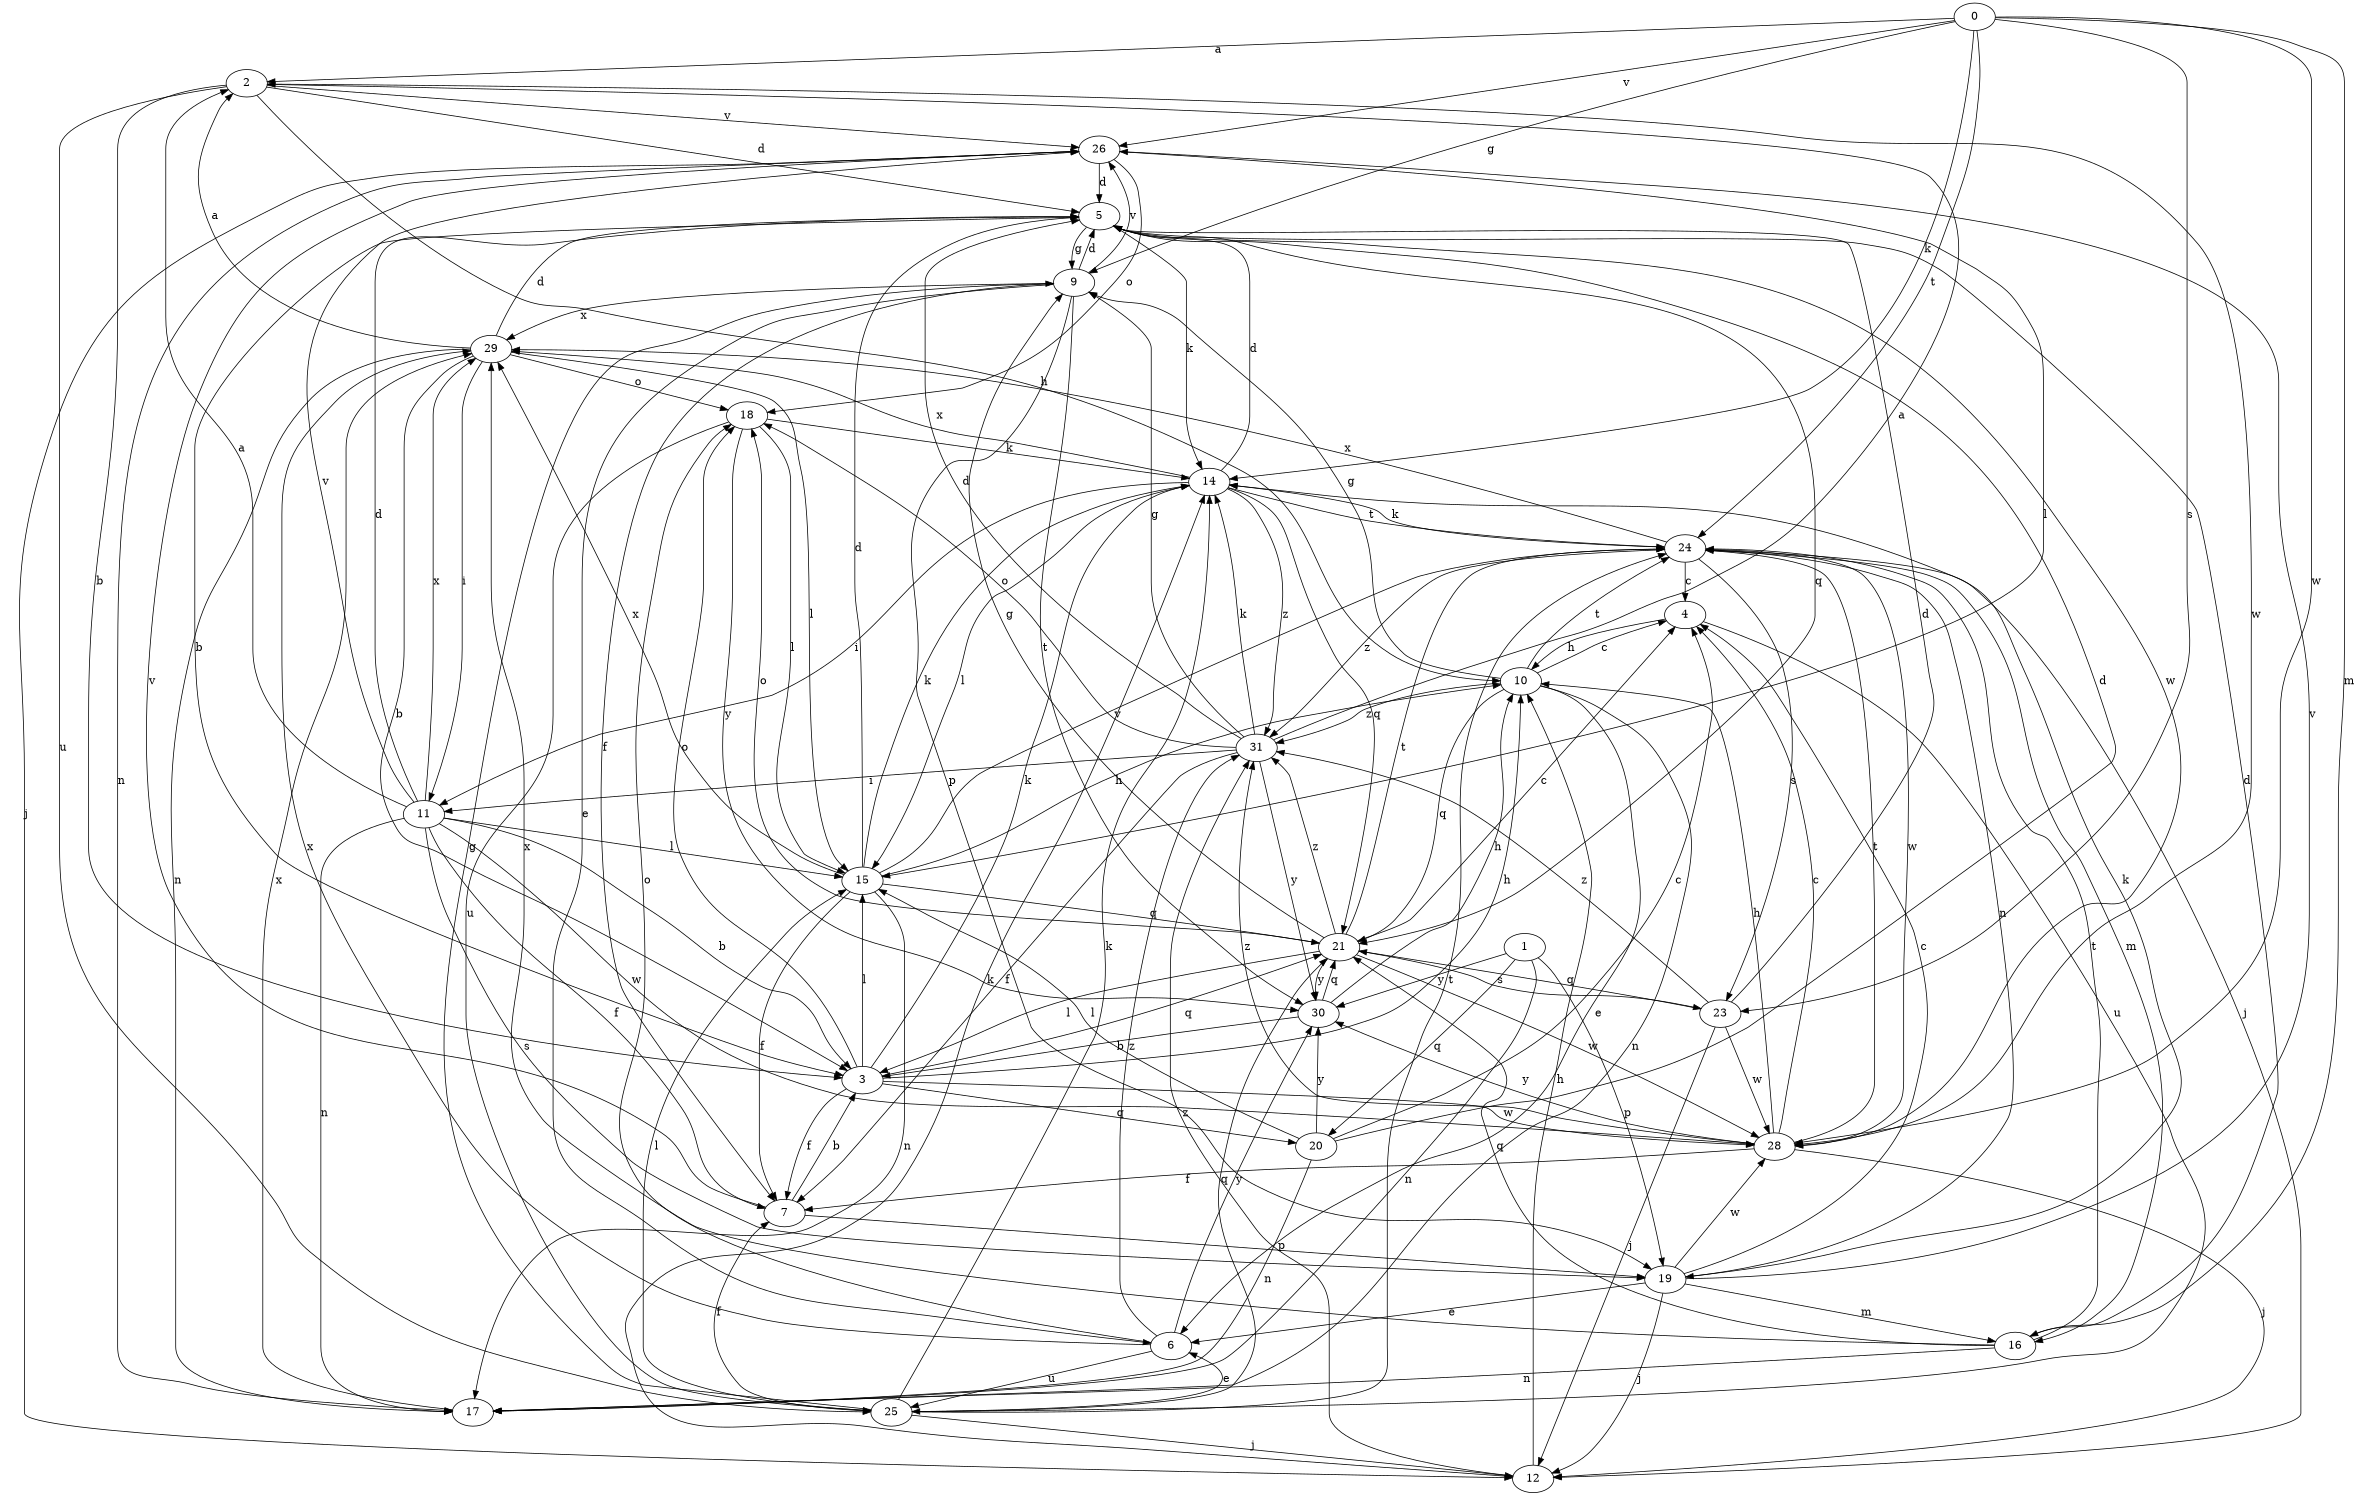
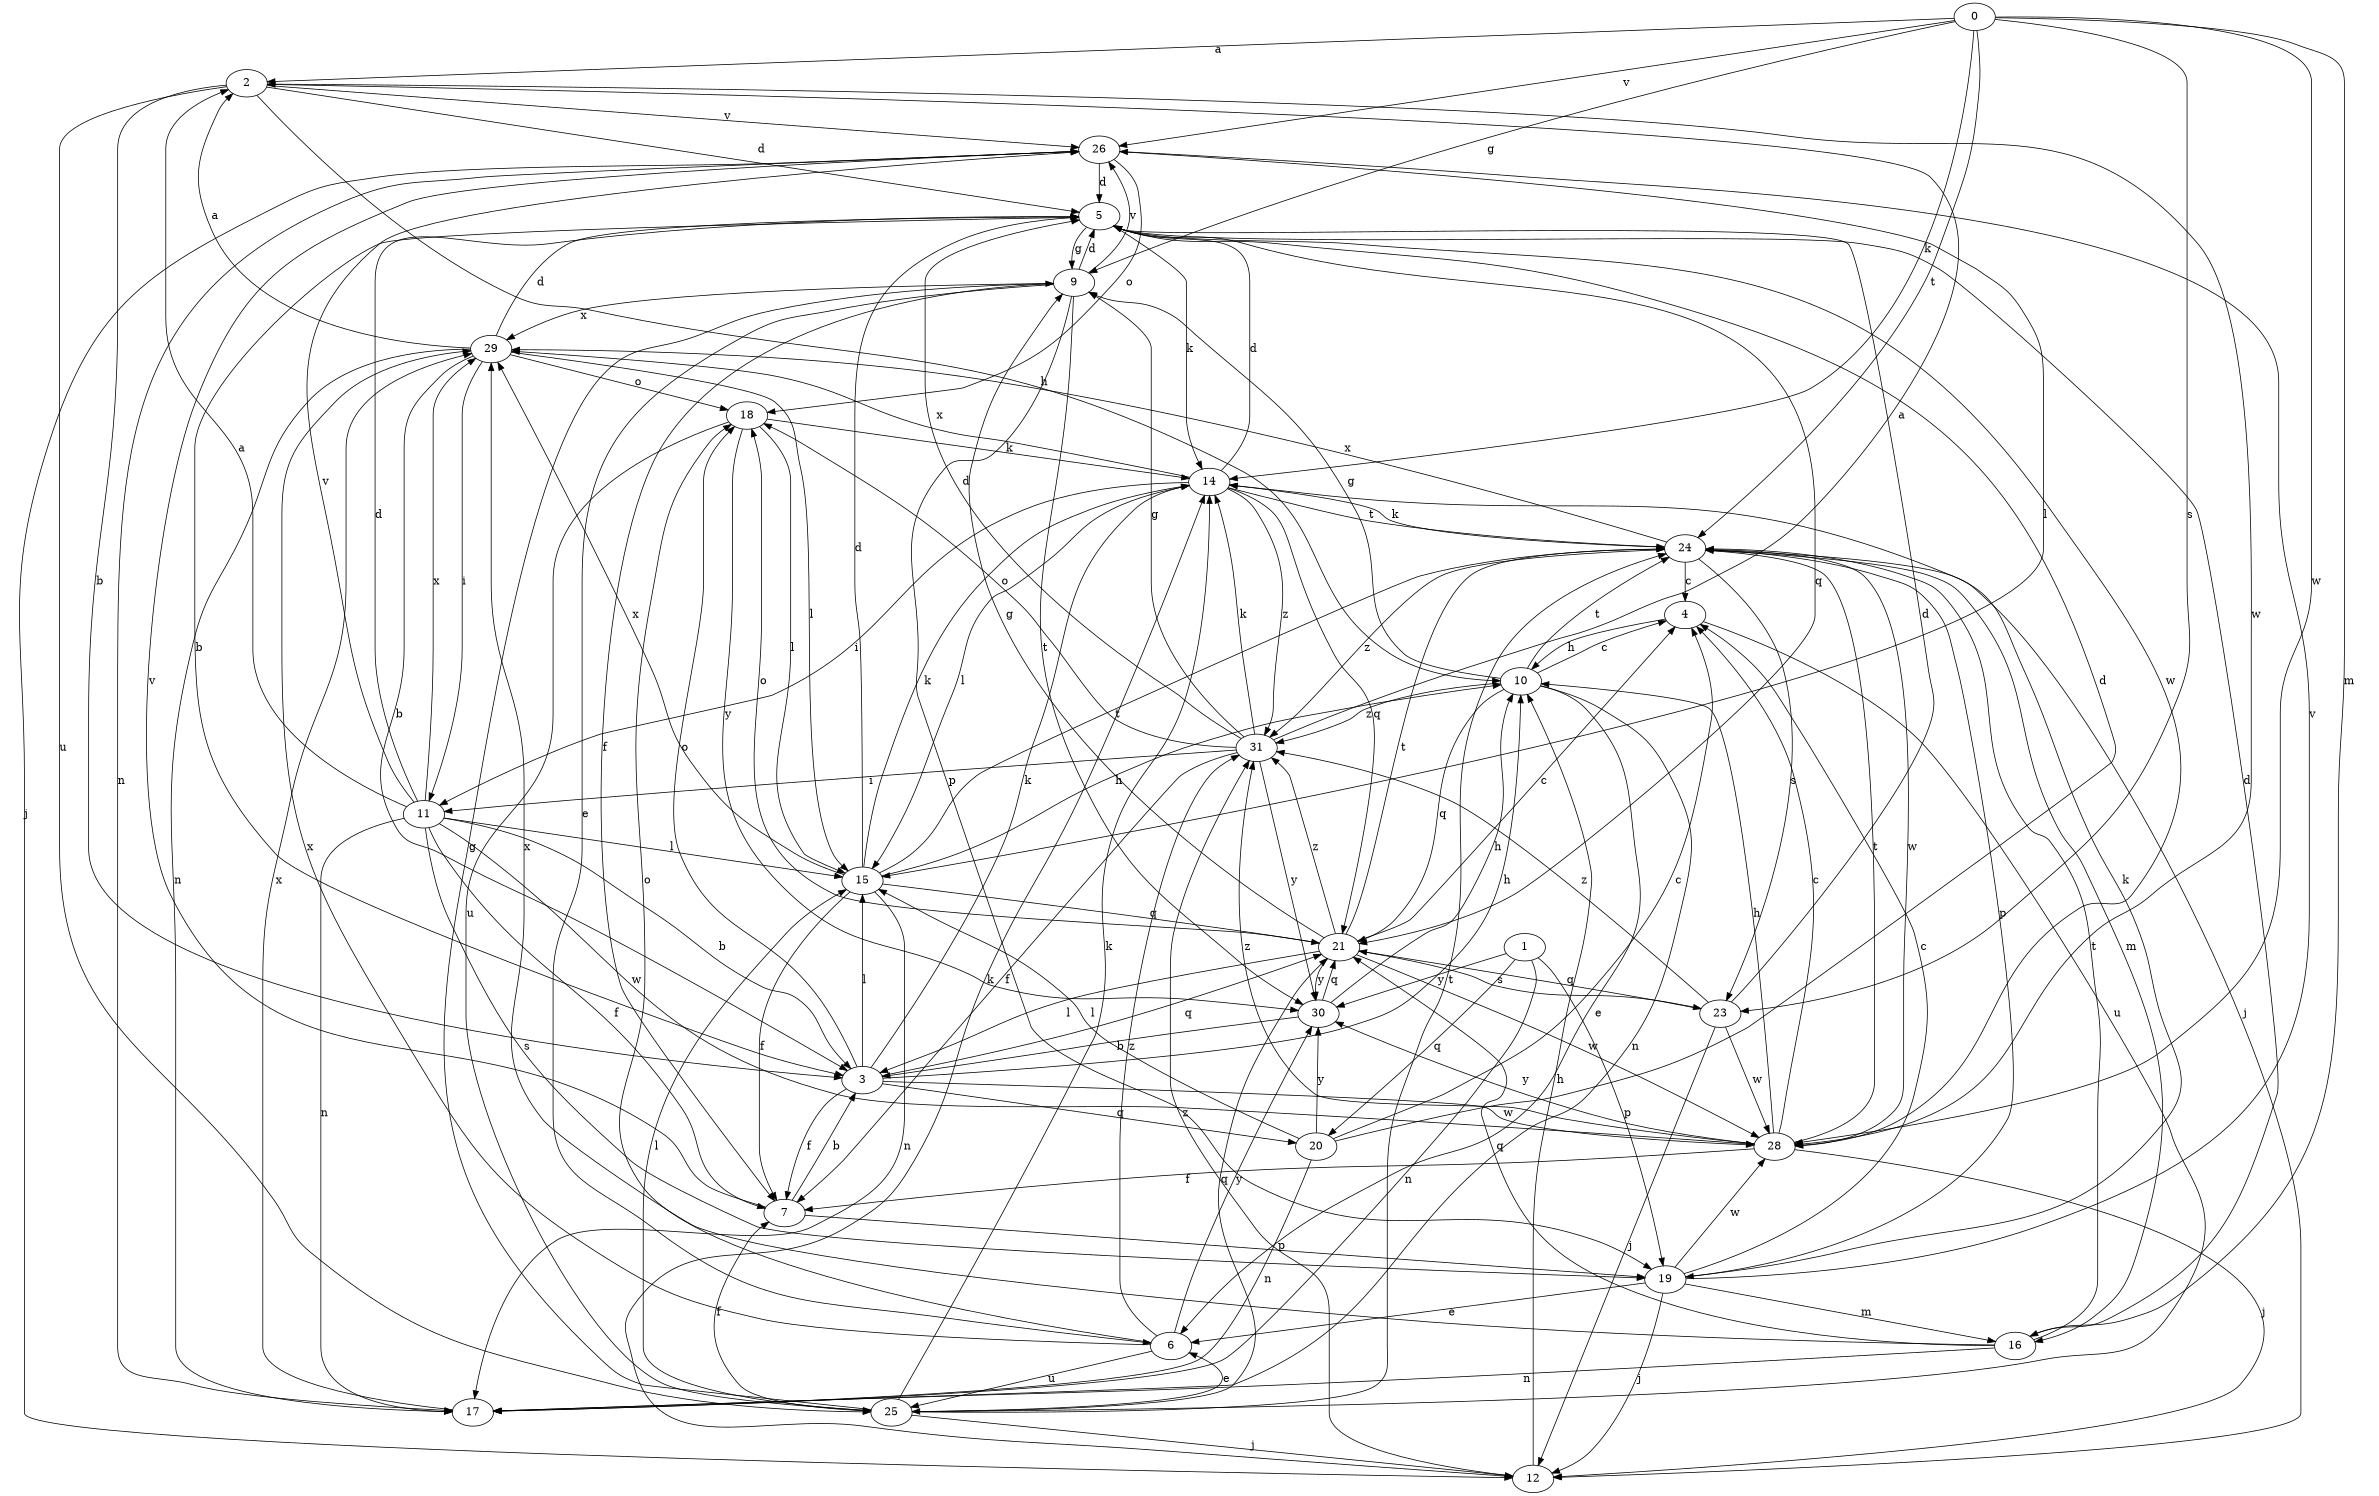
(1118, 715) -> (1118, 715)
(2003, 914) -> (2003, 914)
